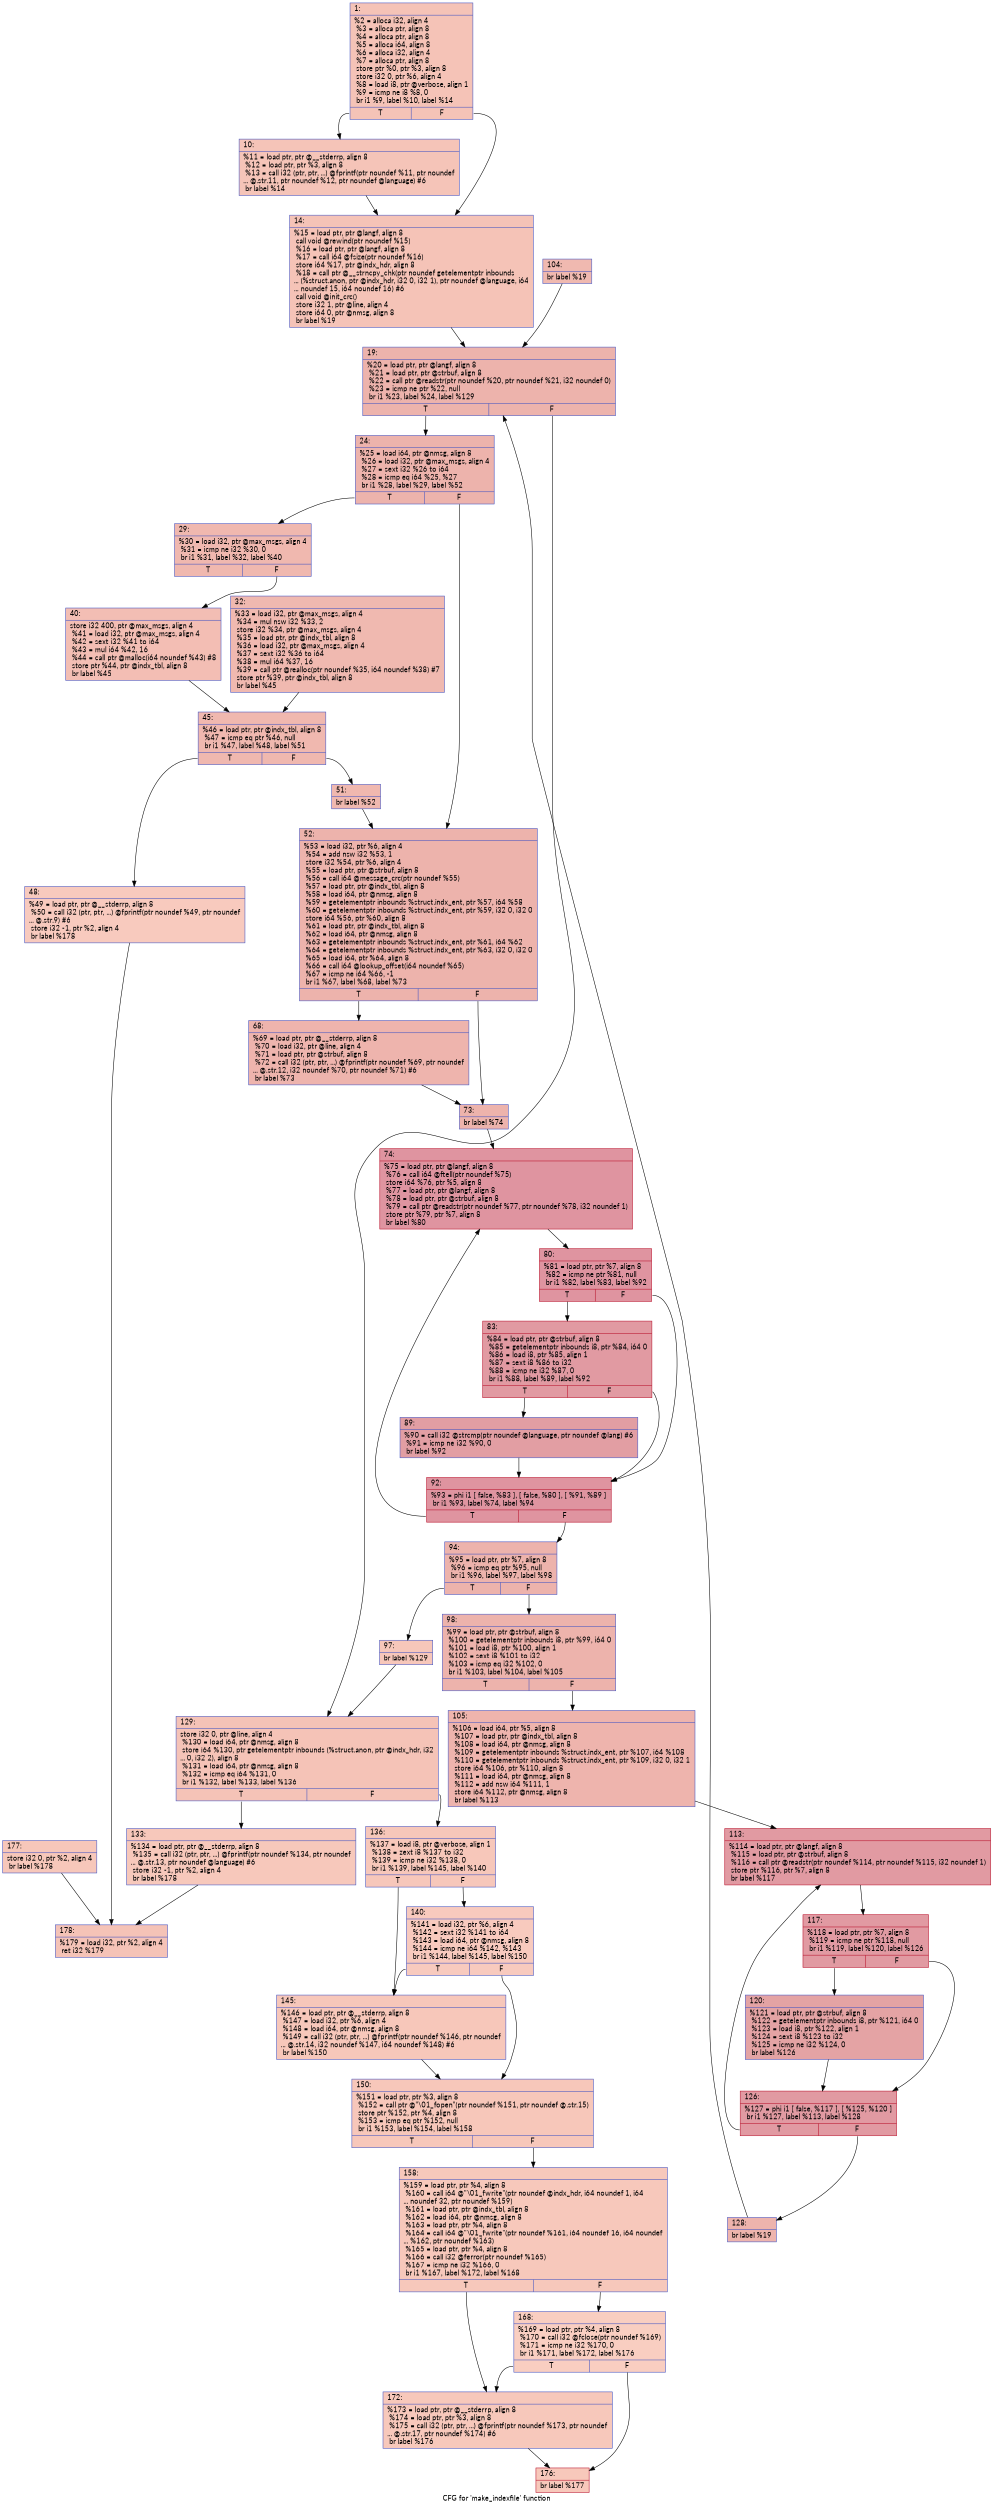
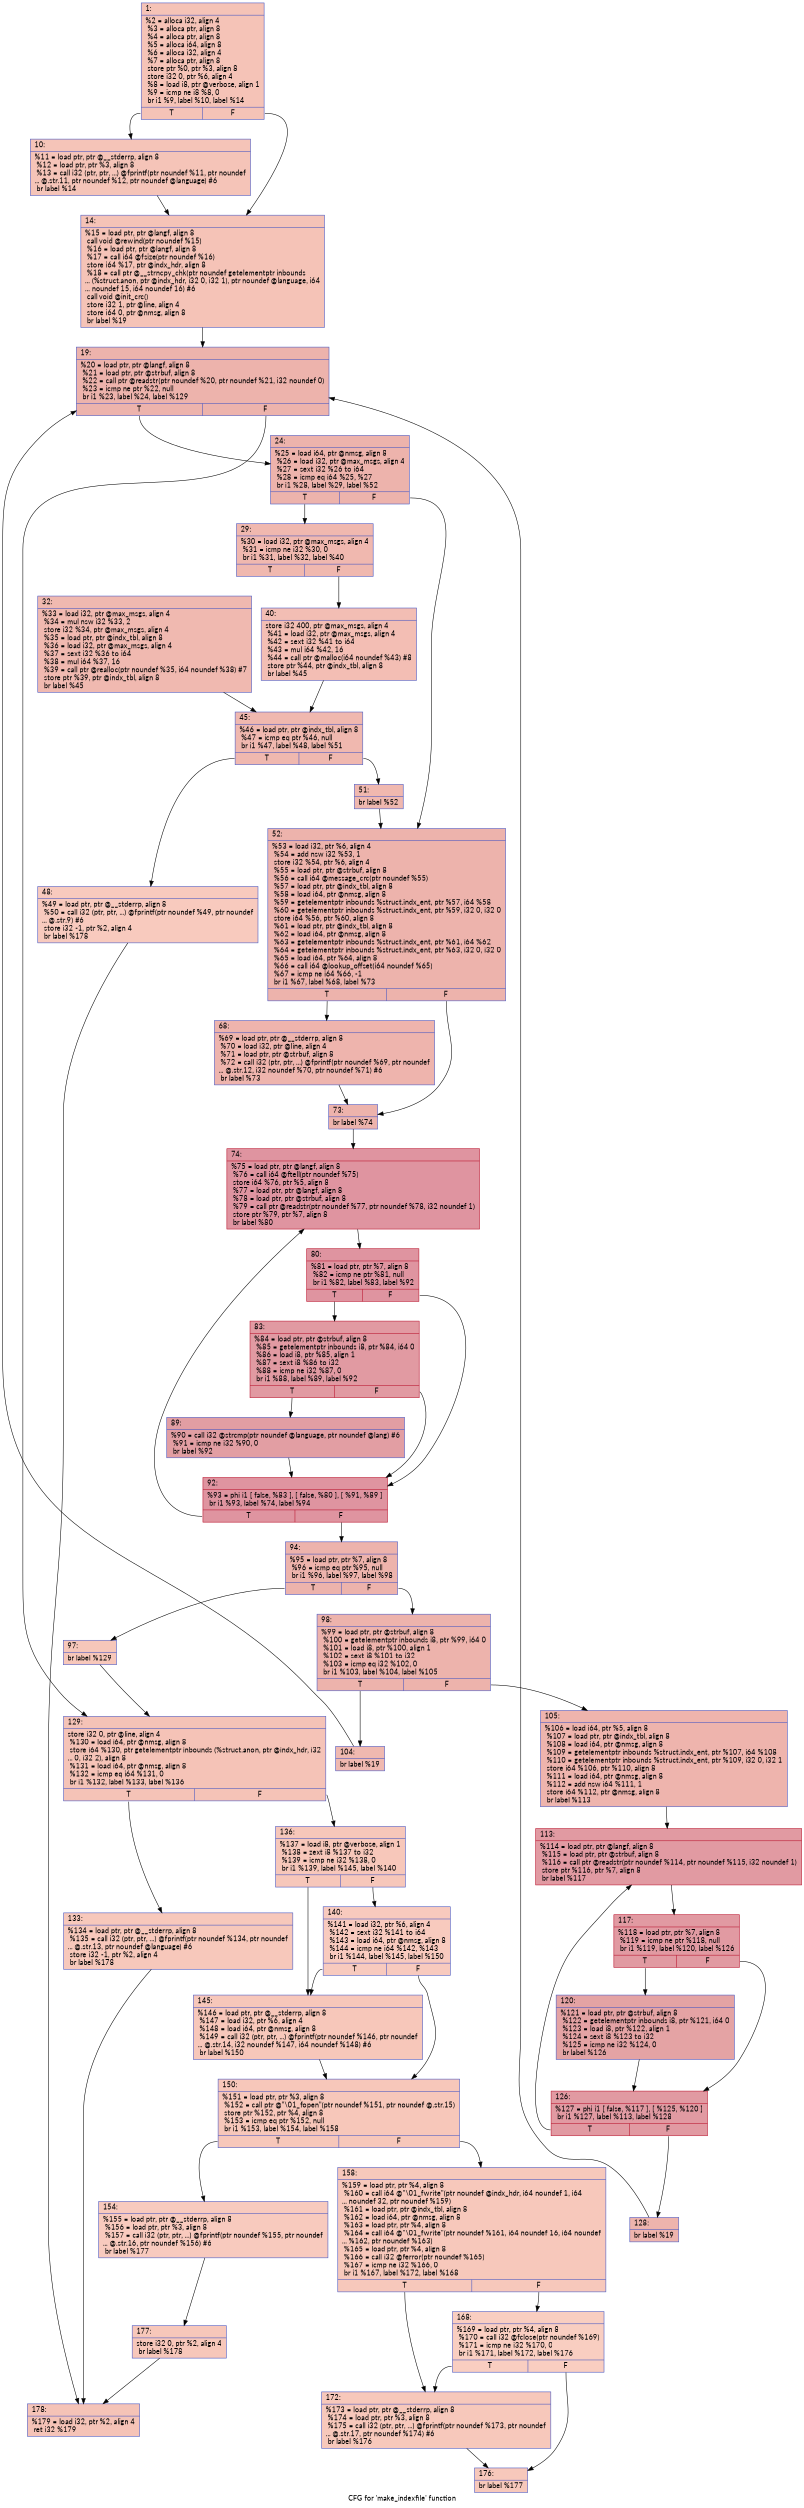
none -> (360, 1716)
none -> (213, 2230)
(563, 2480) -> (501, 2480)
